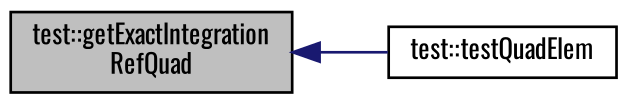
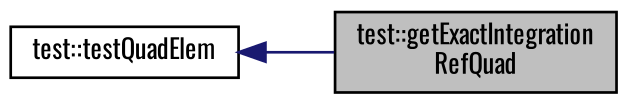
(354, 52) -> (300, 52)
